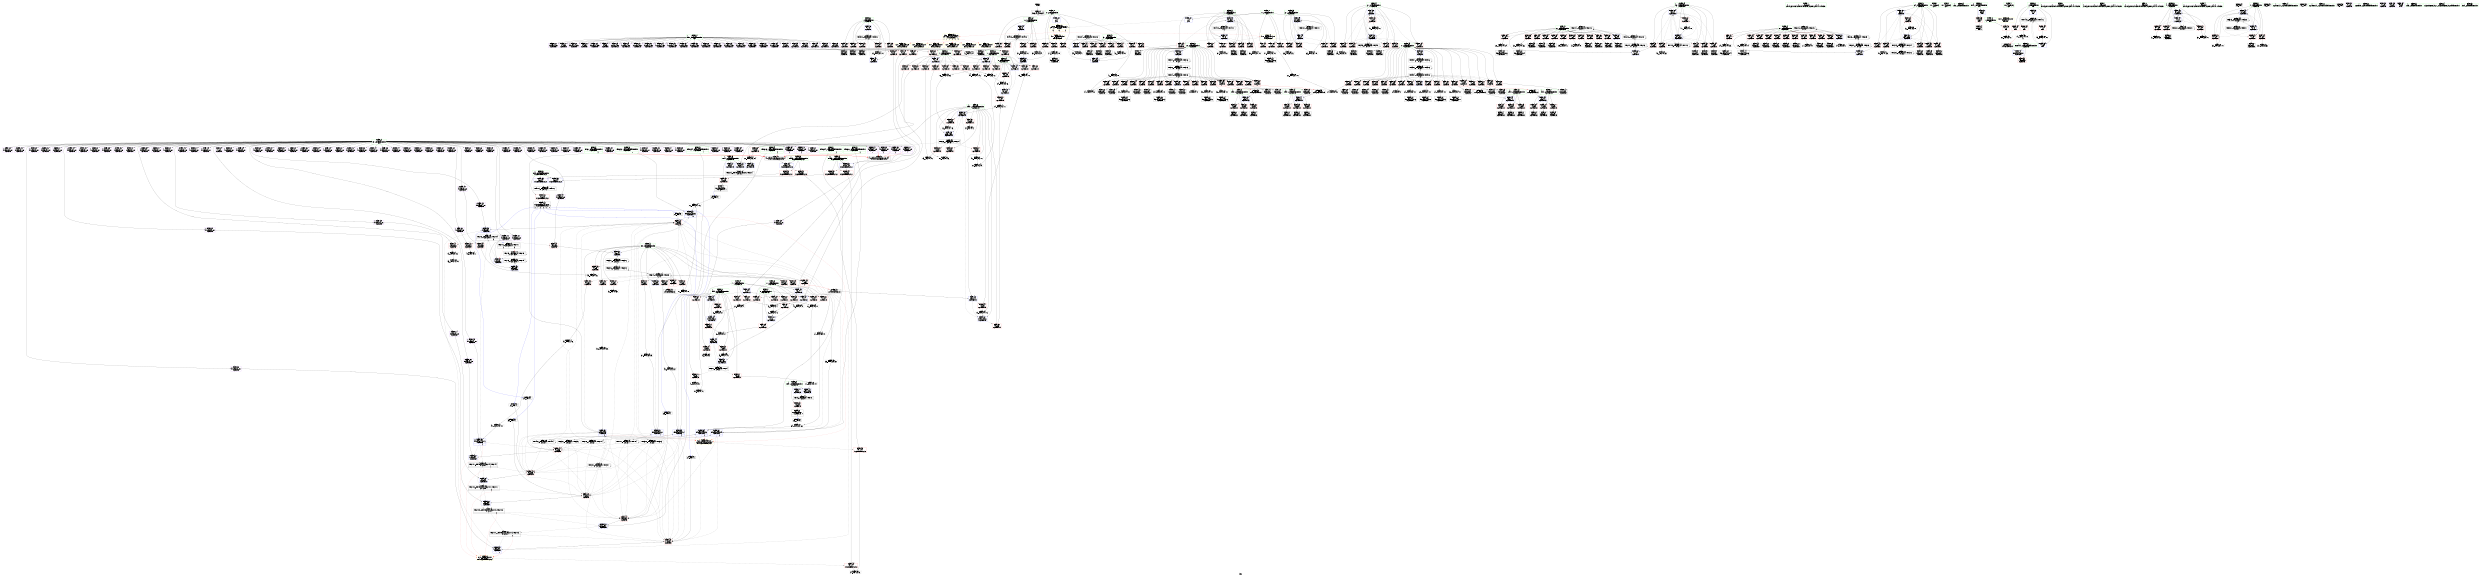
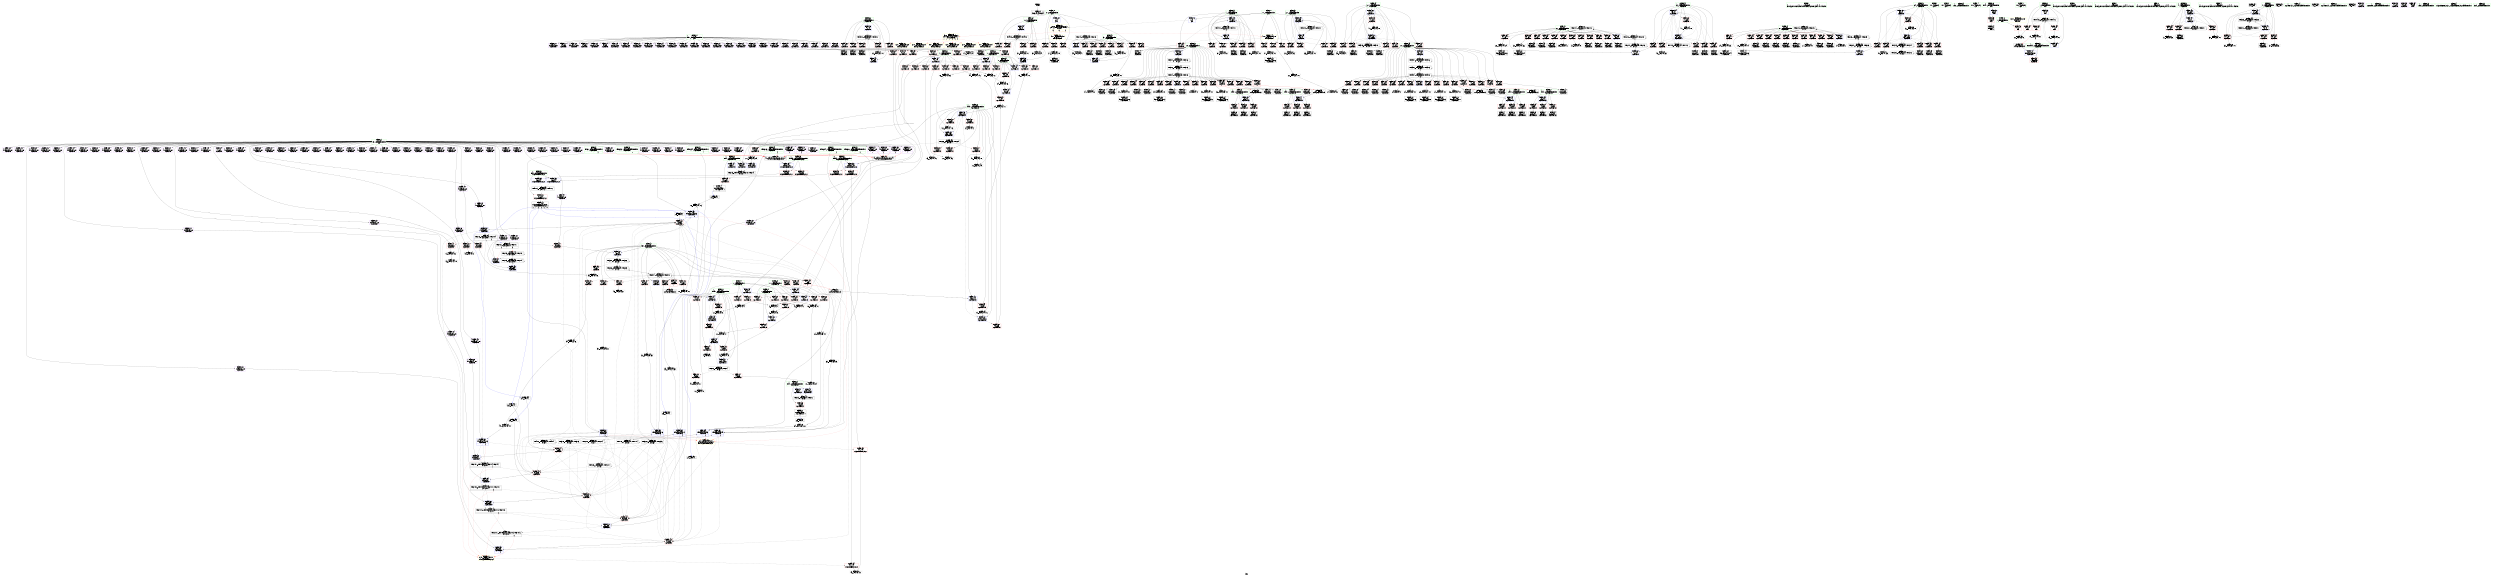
none -> (1976, 5)
